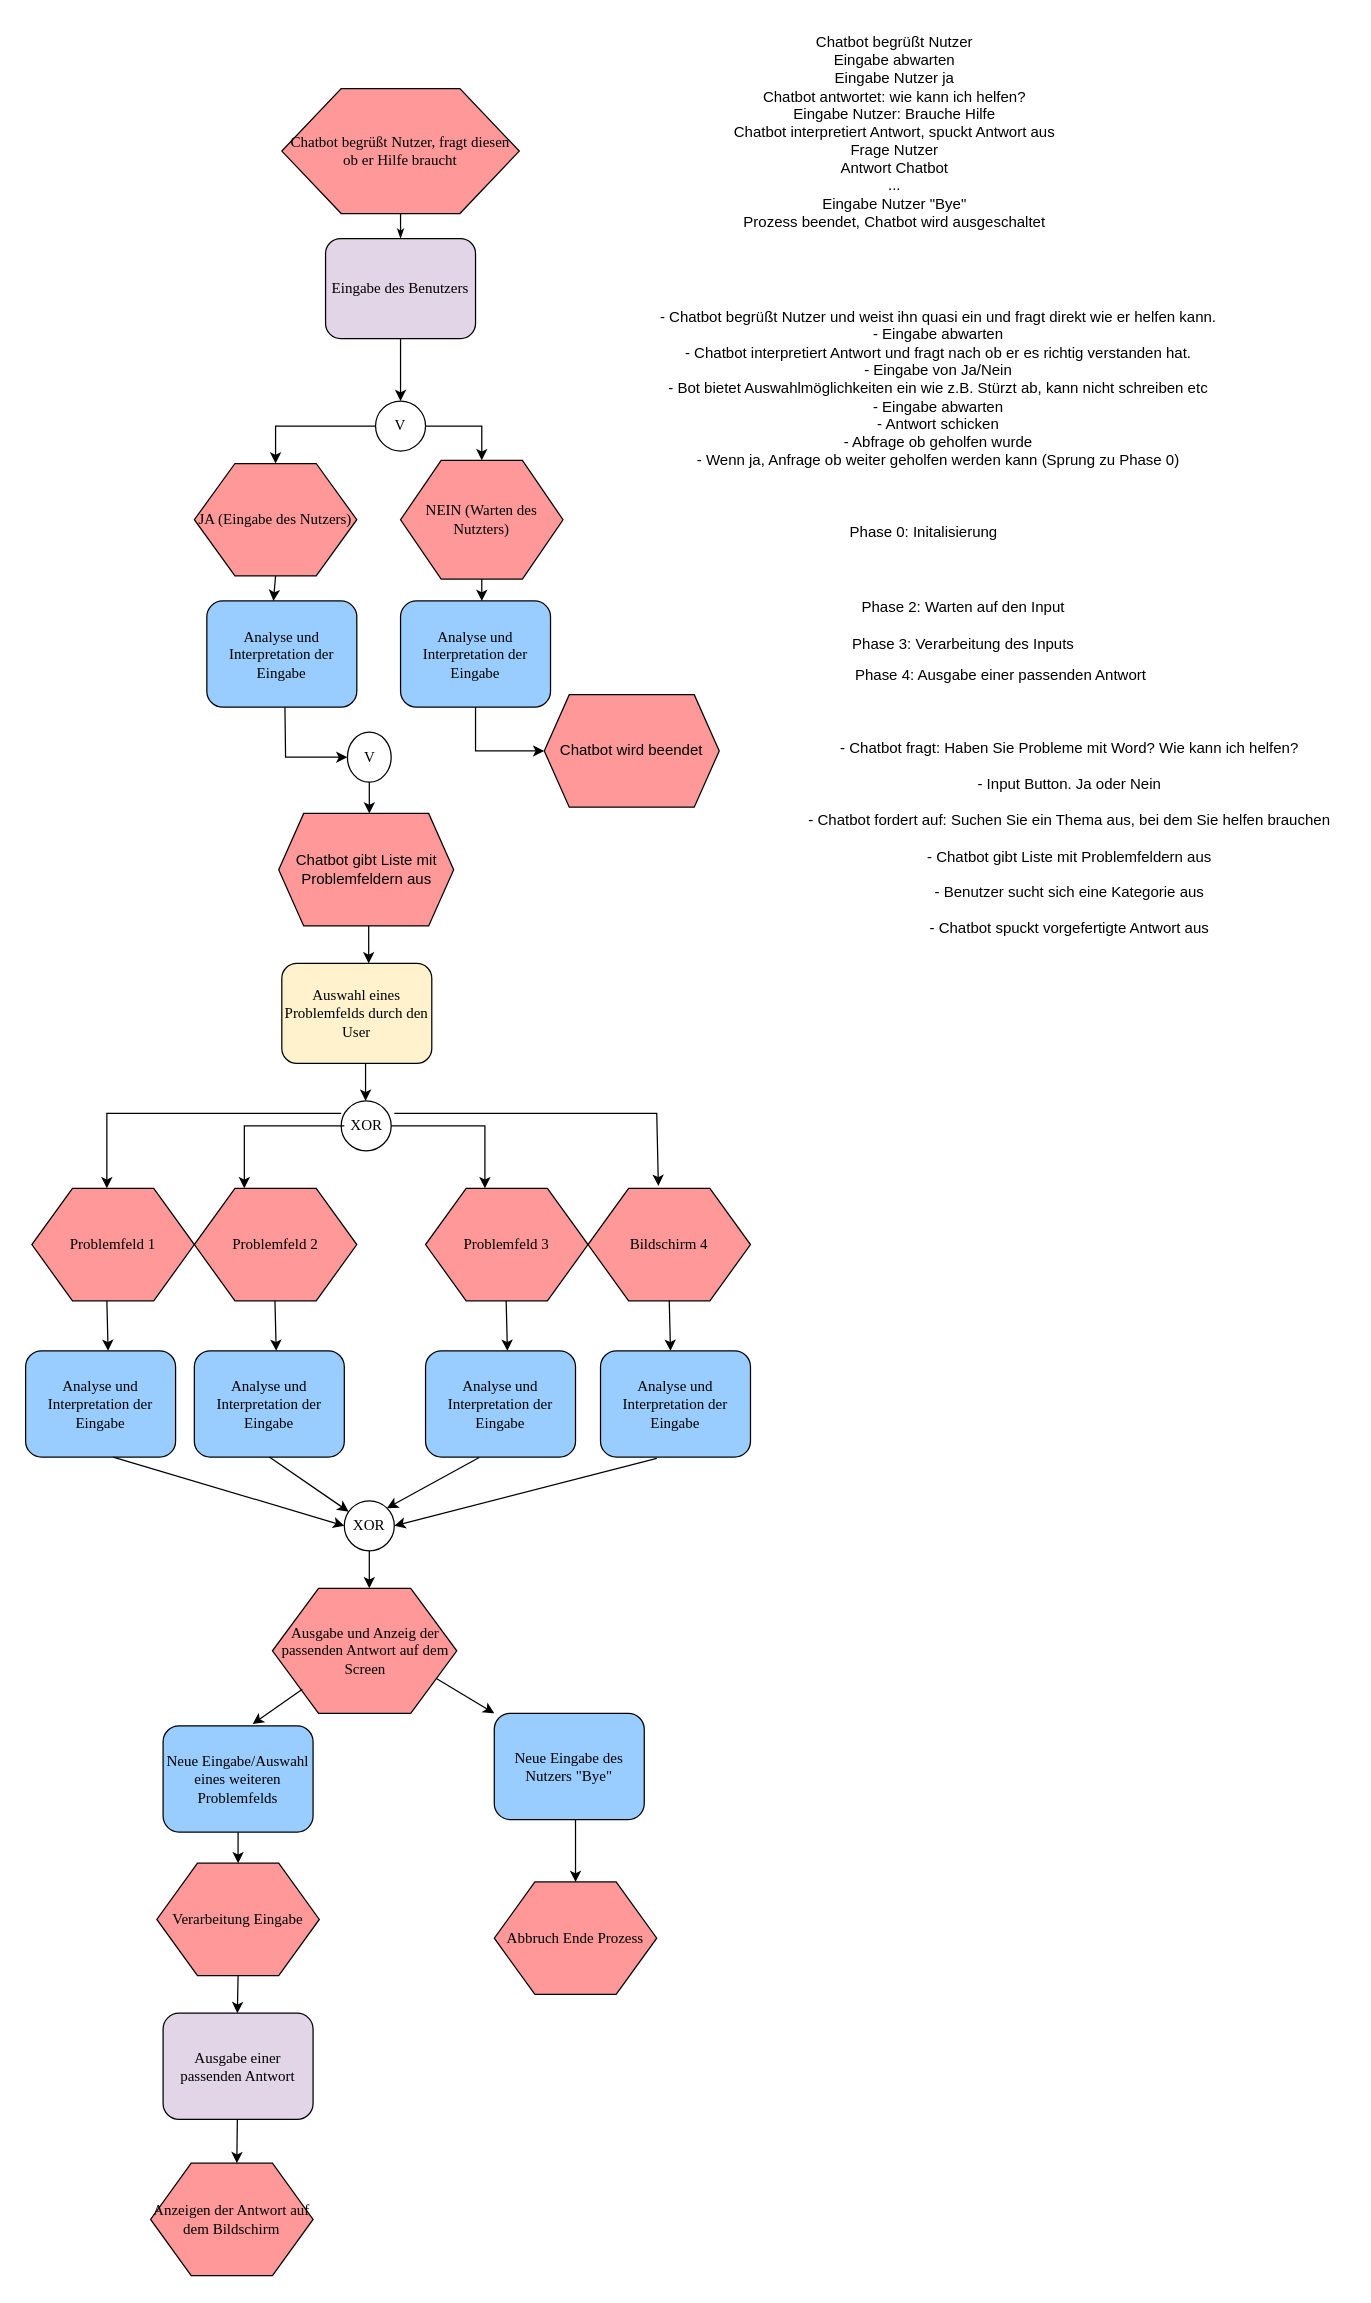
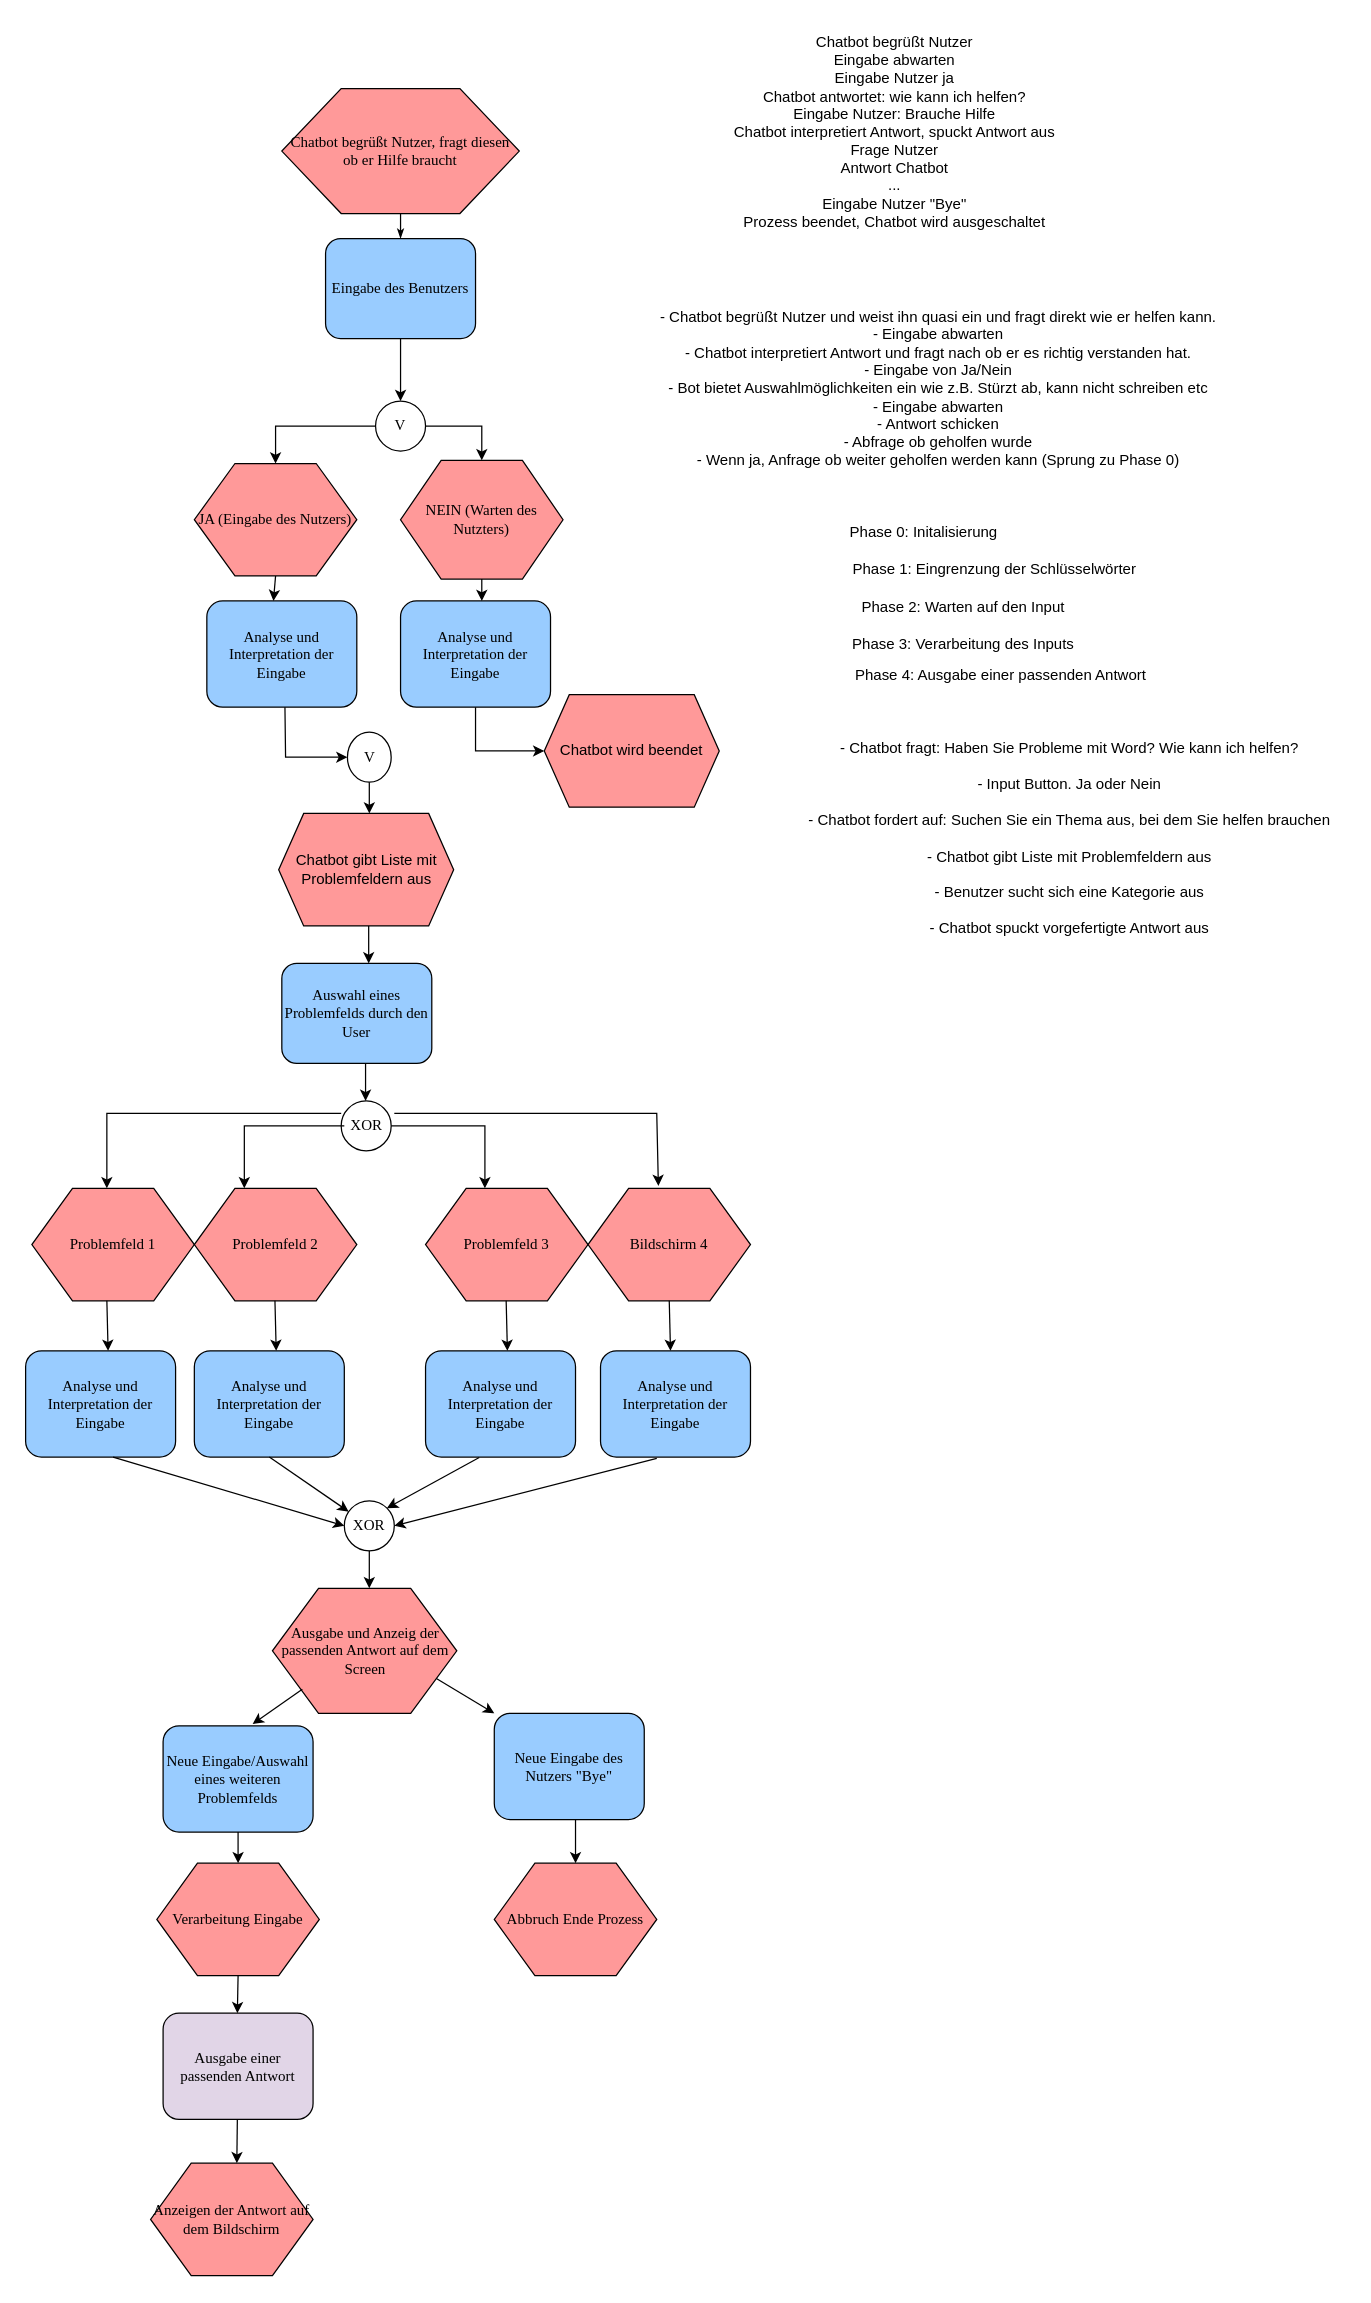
(401, 288) -> (401, 288)
none -> (994, 569)
(357, 1013) -> (357, 1013)
(576, 1938) -> (576, 1919)
